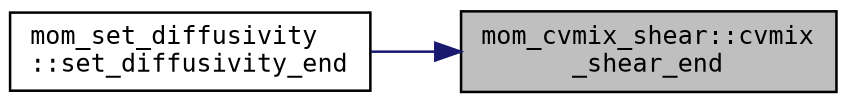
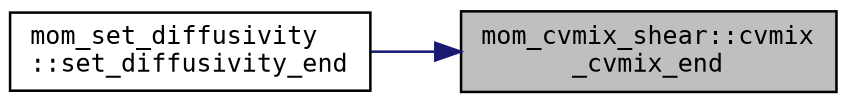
(649, 52) -> (649, 52)
